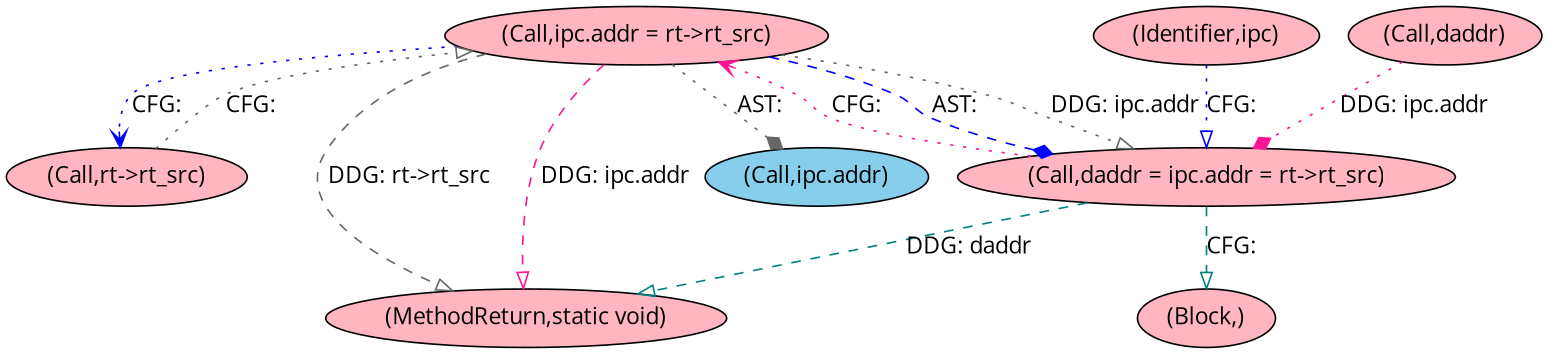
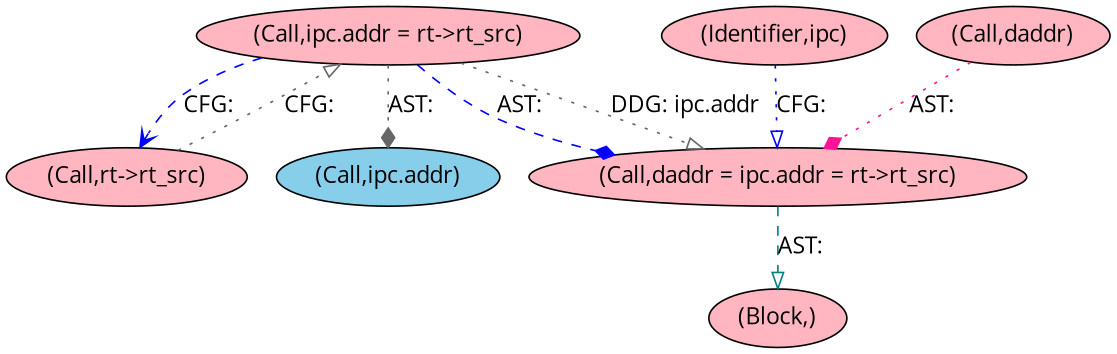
(273, 62) -> (198, 85)
(1414, 106) -> (935, 106)
(876, 131) -> none
(1235, 248) -> (804, 248)
(526, 318) -> none
